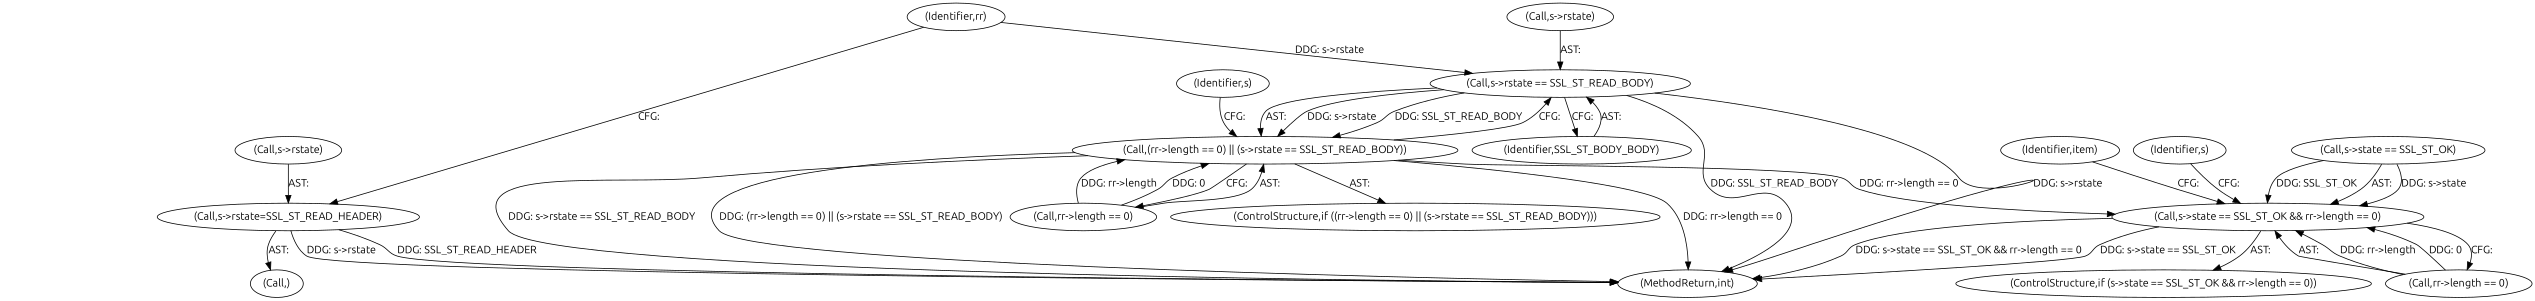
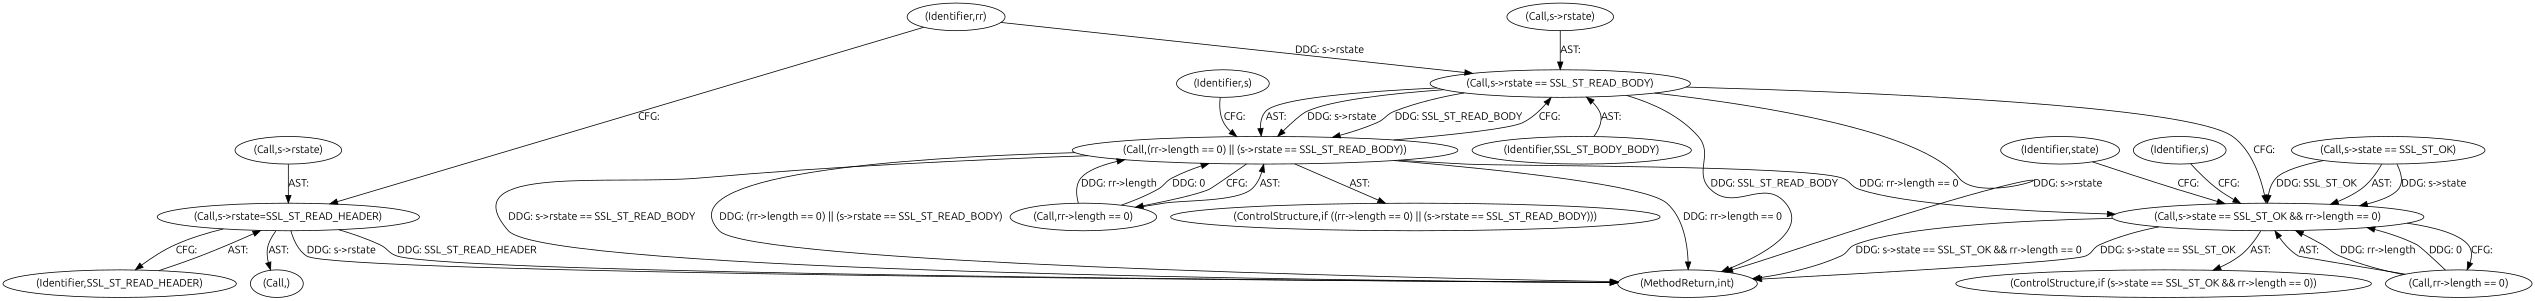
(1570, 113) -> (1995, 101)
(2060, 150) -> (2060, 150)
none -> (120, 284)
